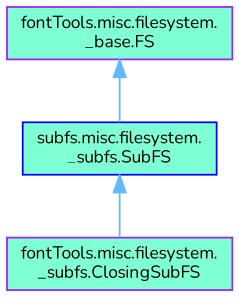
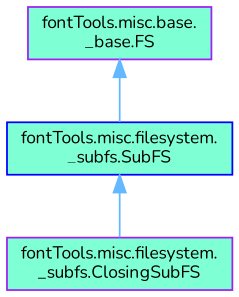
(120, 33) -> (120, 33)
(120, 149) -> (120, 149)
